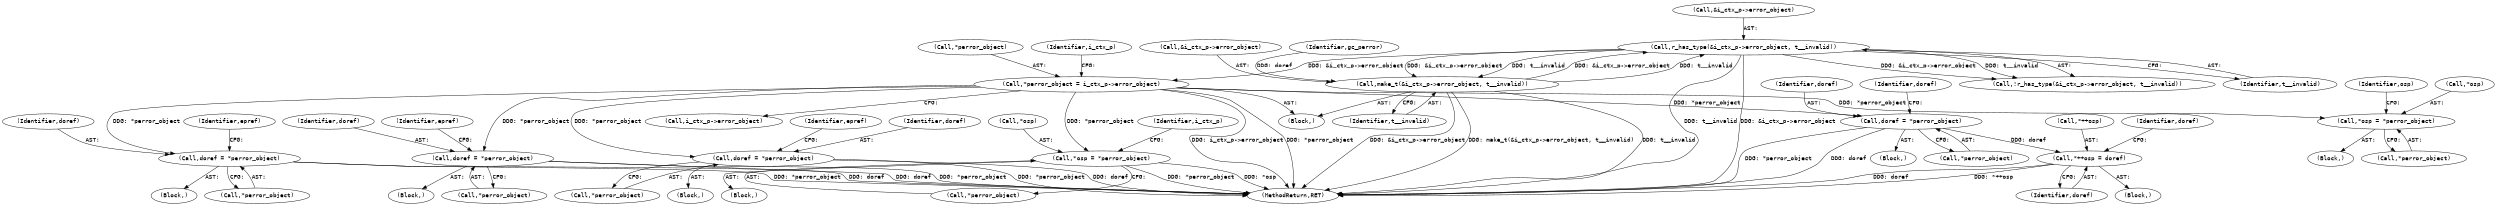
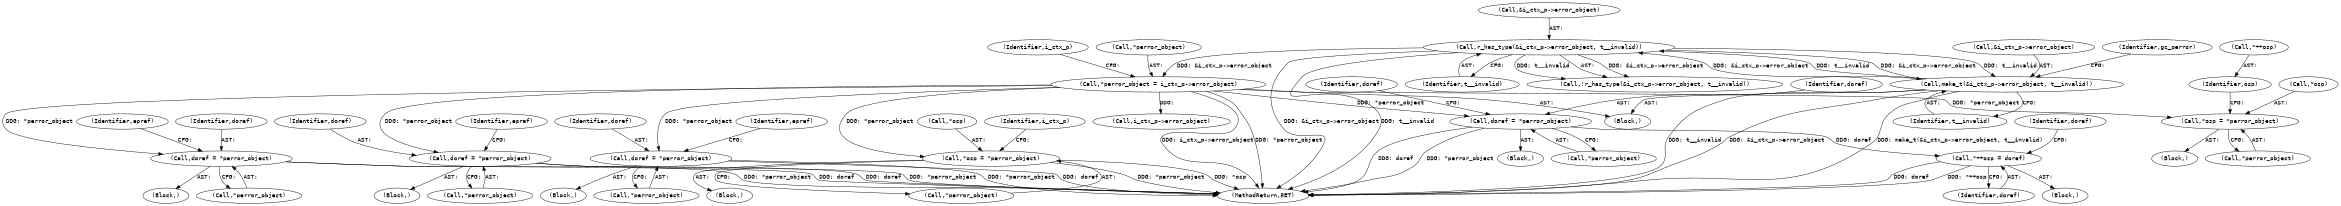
(1275, 66) -> (2100, 66)
(933, 103) -> (1169, 103)
(2084, 138) -> (2243, 64)
